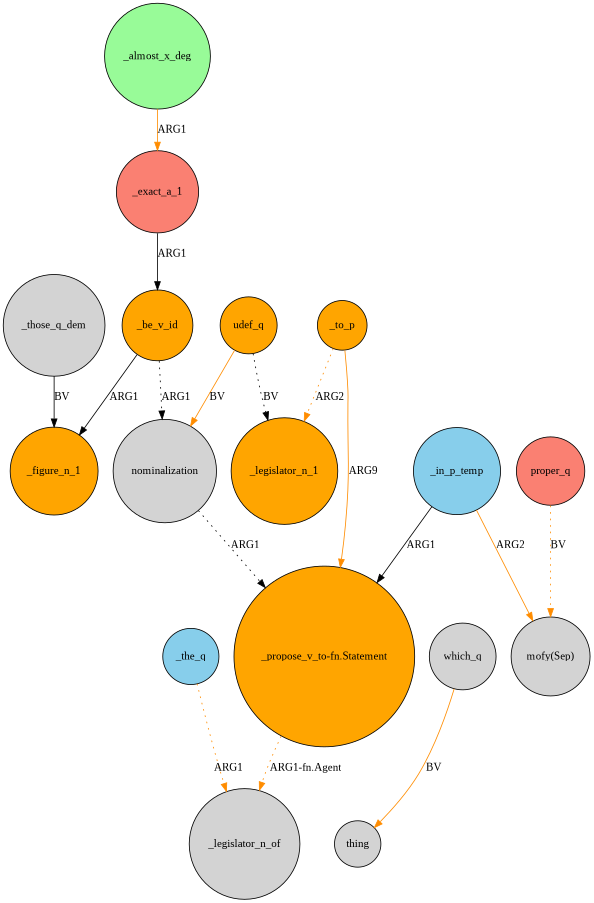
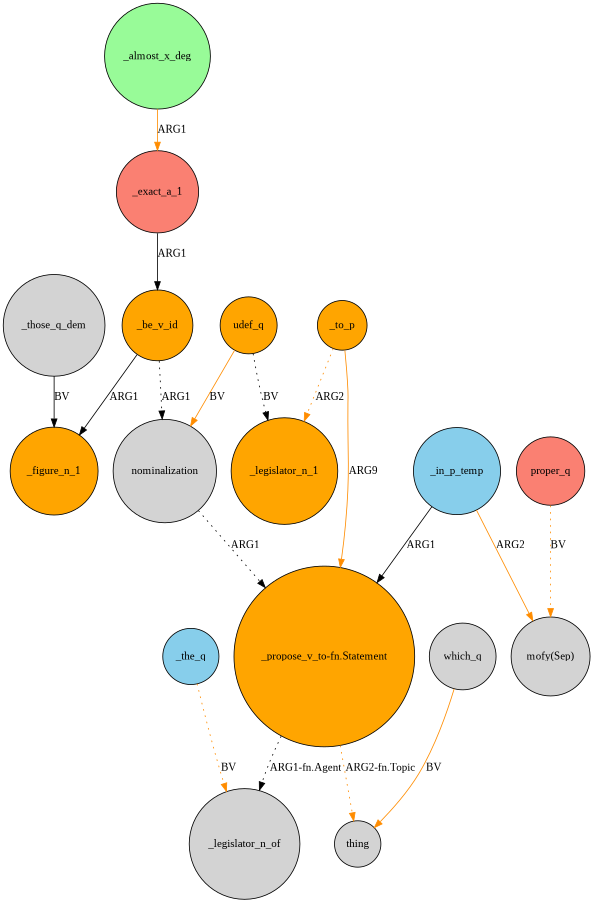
(271, 759) -> (271, 759)
(229, 768) -> (229, 768)
none -> (346, 779)
